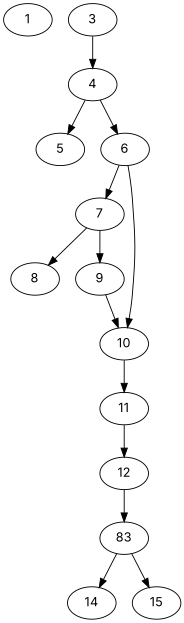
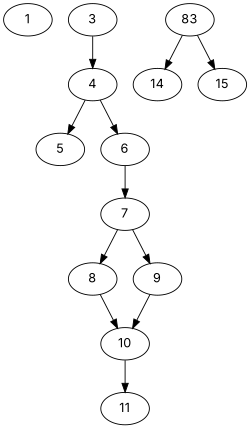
(135, 242) -> (107, 307)
(124, 473) -> none
